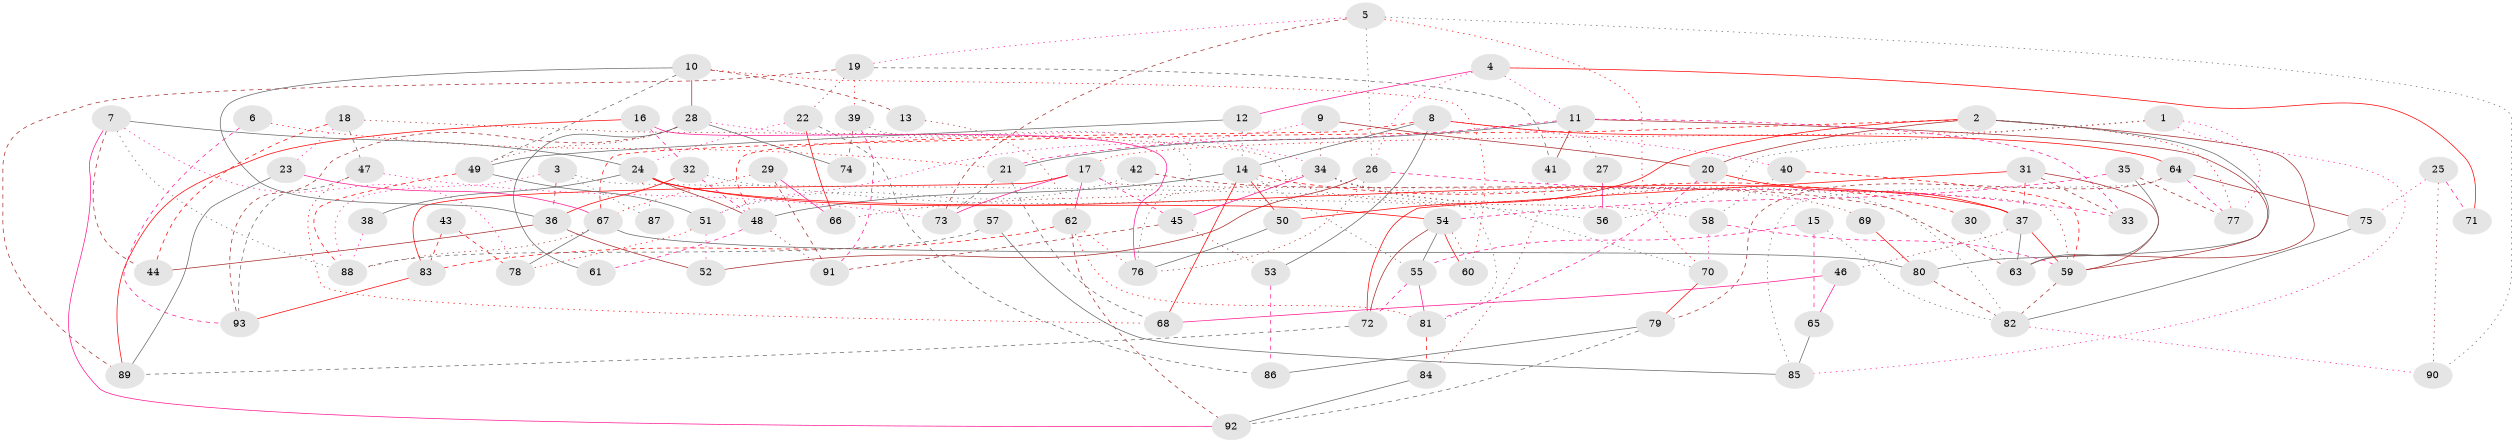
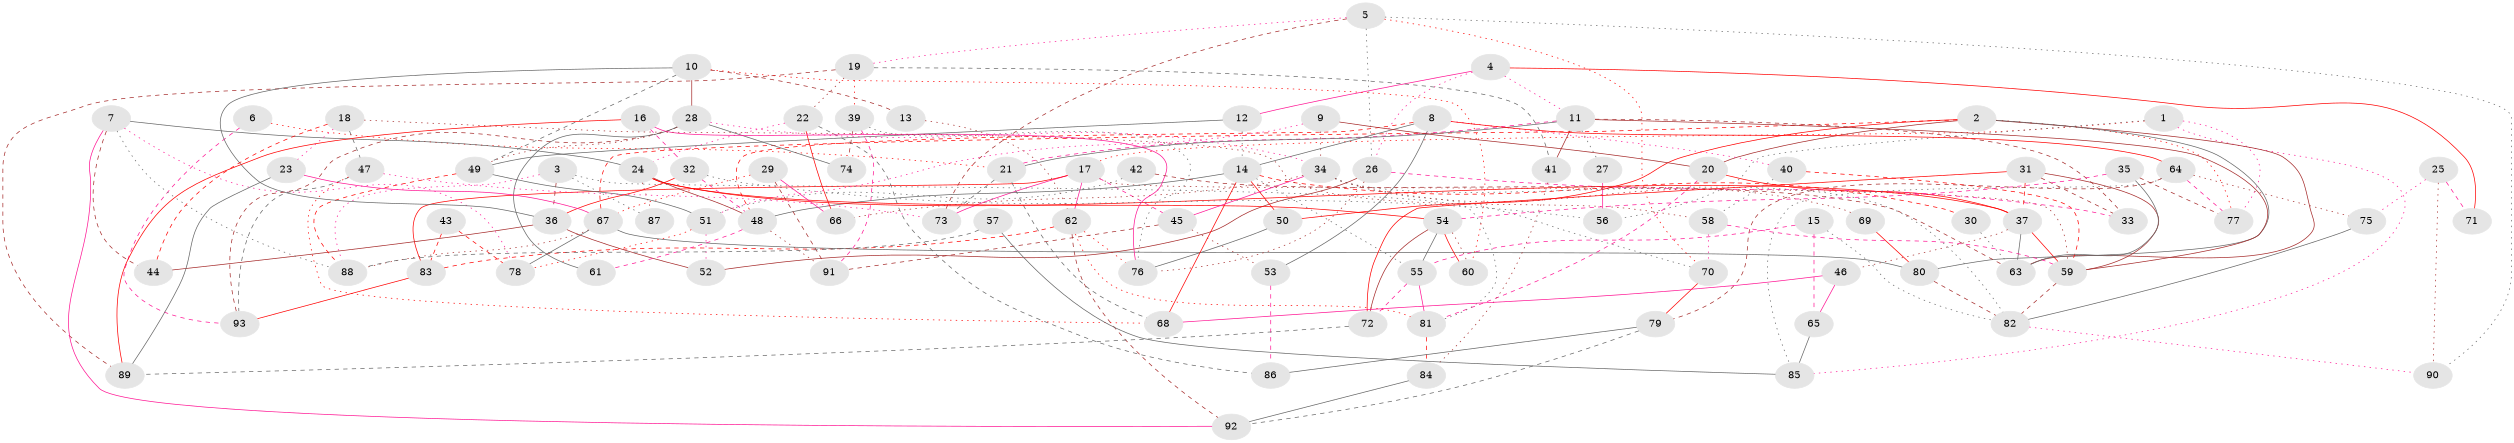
(1868, 128) -> (1868, 128)
(2271, 196) -> (2271, 196)
(368, 221) -> none
